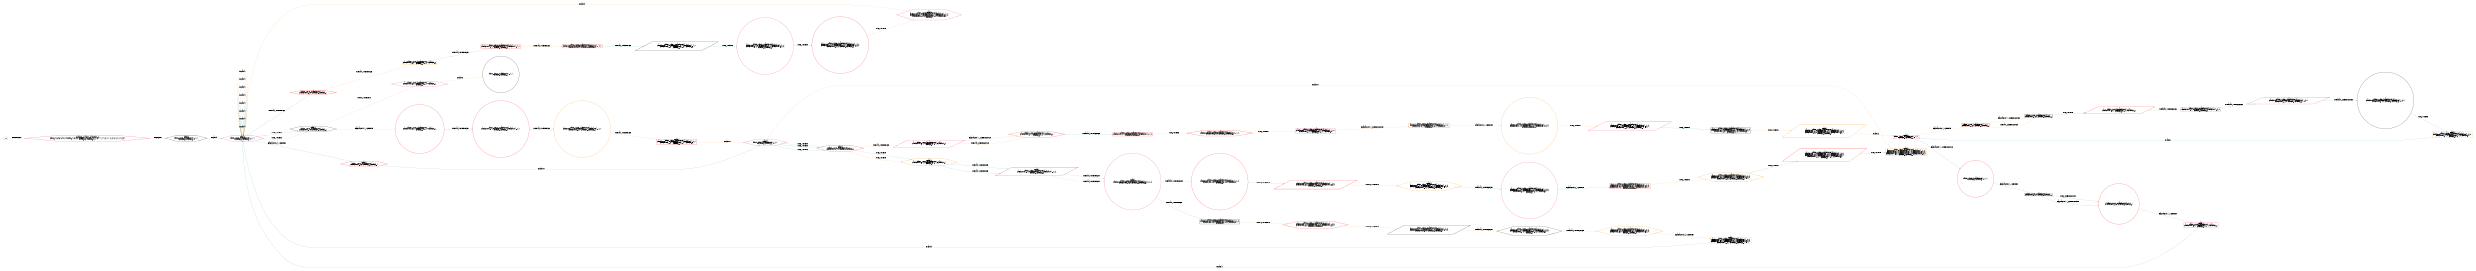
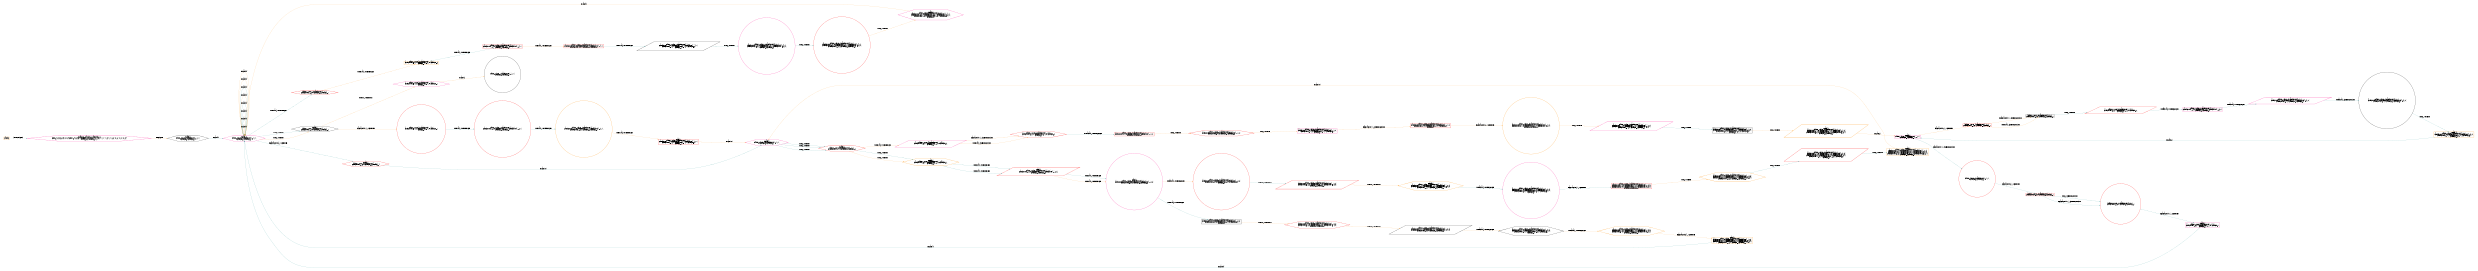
(6, 138) -> (7, 138)
